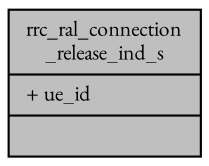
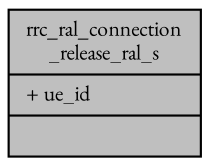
(105, 53) -> (105, 53)
